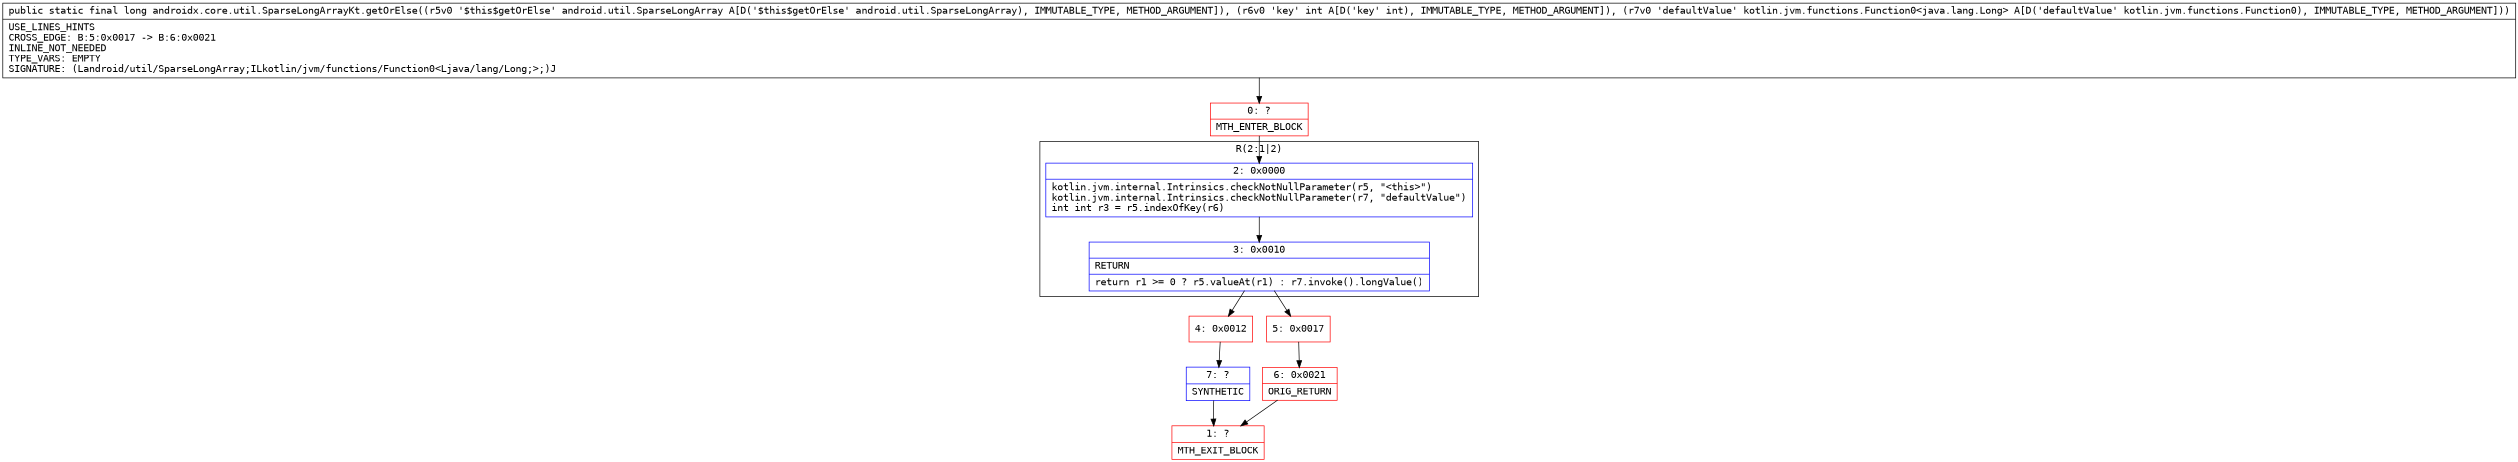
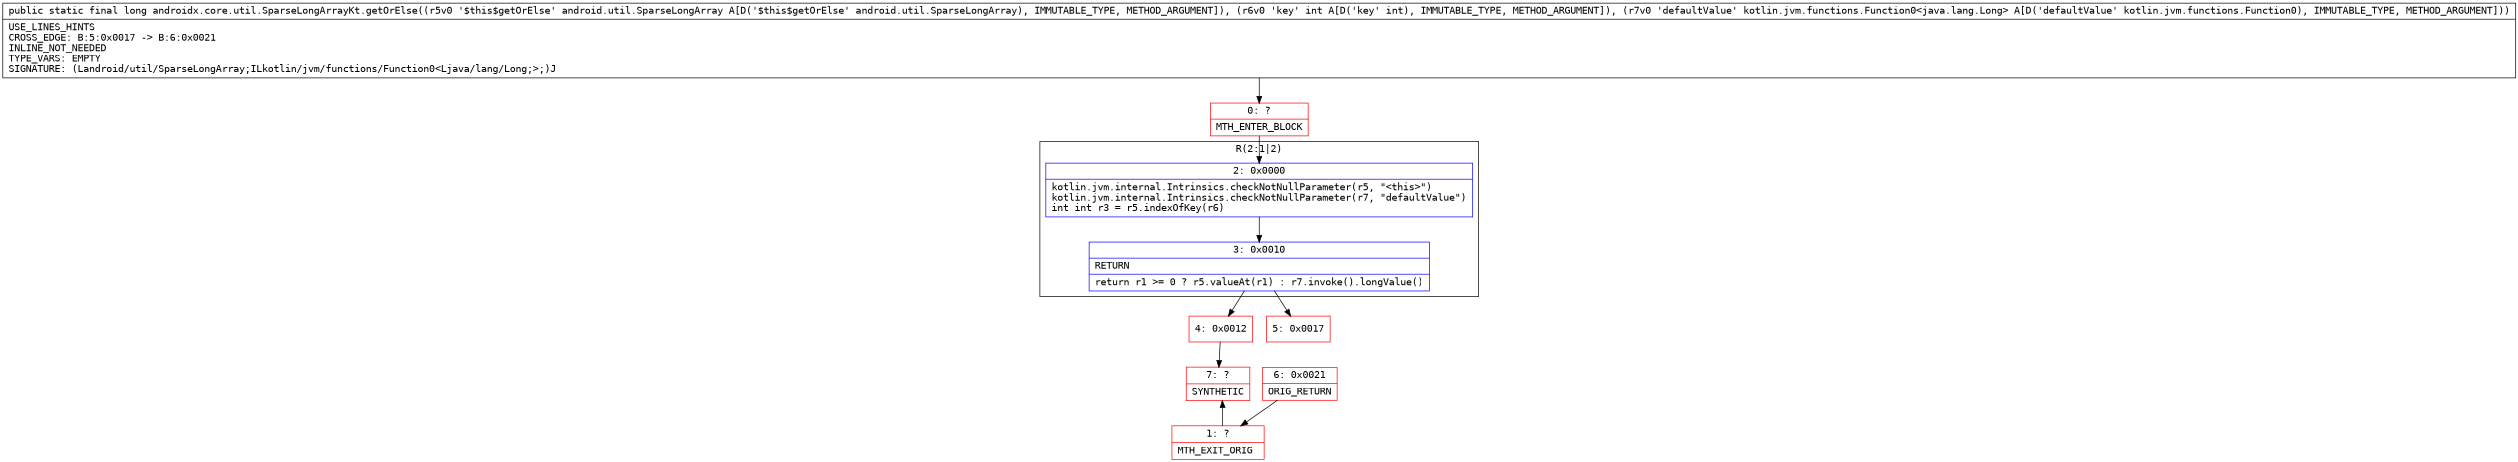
(1299, 351) -> none
(1218, 384) -> (1218, 384)
(1213, 410) -> (1223, 417)
(1218, 451) -> (1215, 451)
